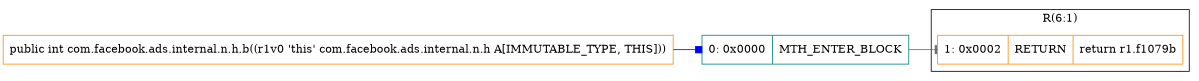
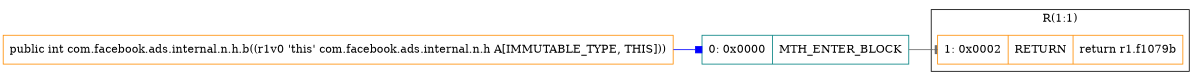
(1060, 19) -> (1060, 19)
